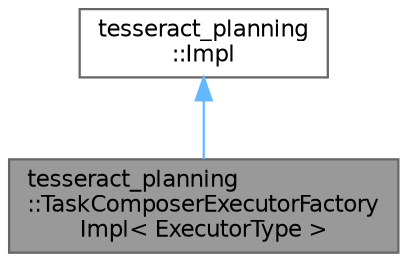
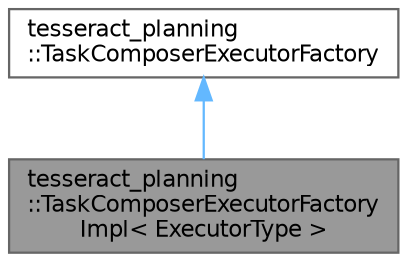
(204, 43) -> (204, 43)
